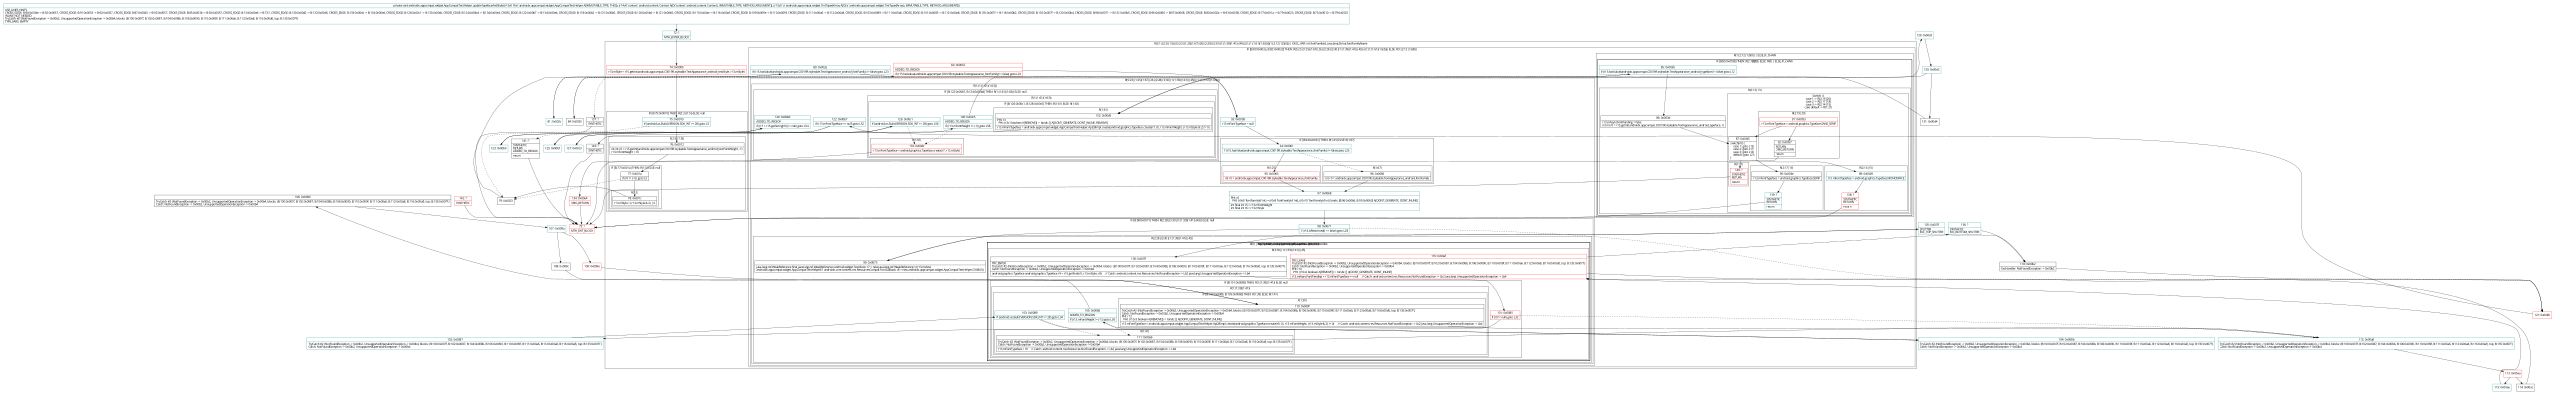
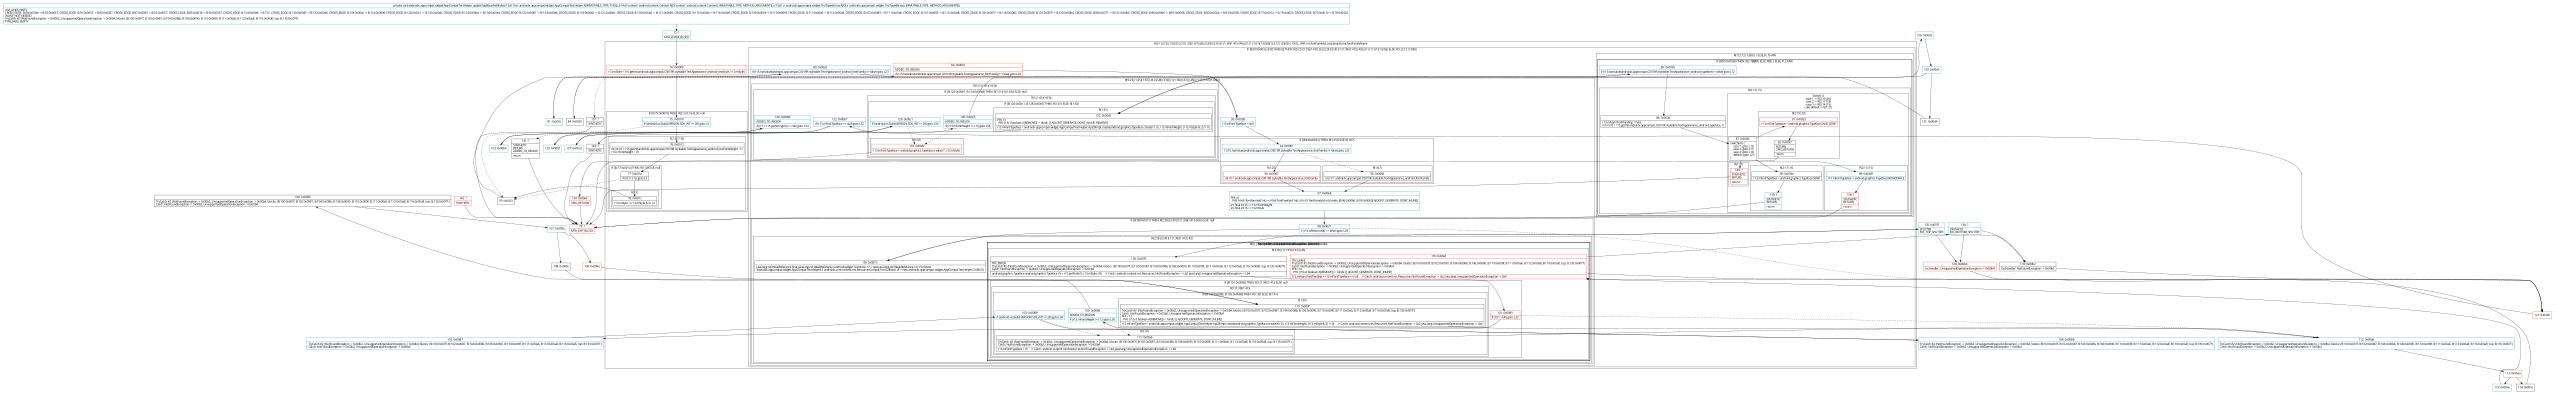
(1769, 131) -> (1769, 132)
none -> (1960, 267)
